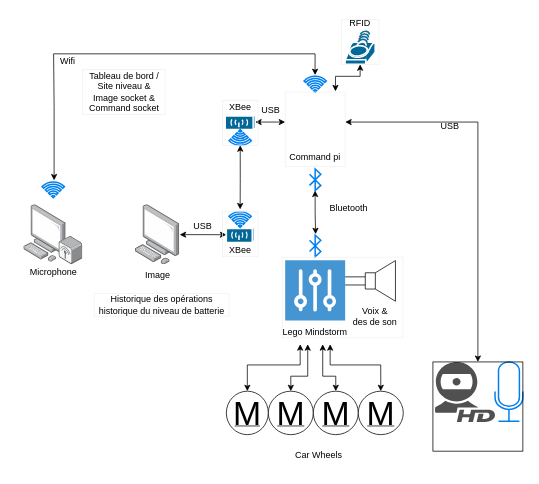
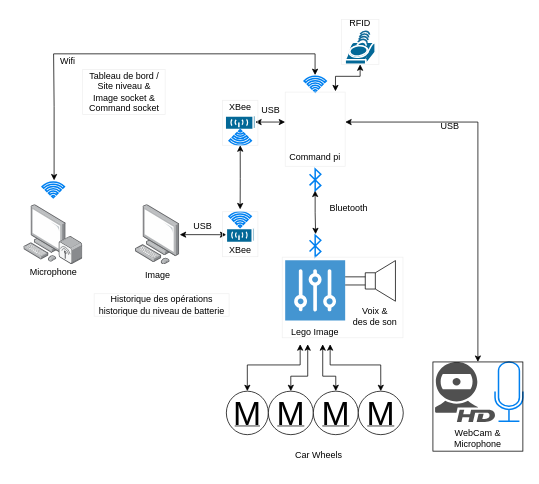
(315, 333) -> (315, 333)
none -> (478, 439)
